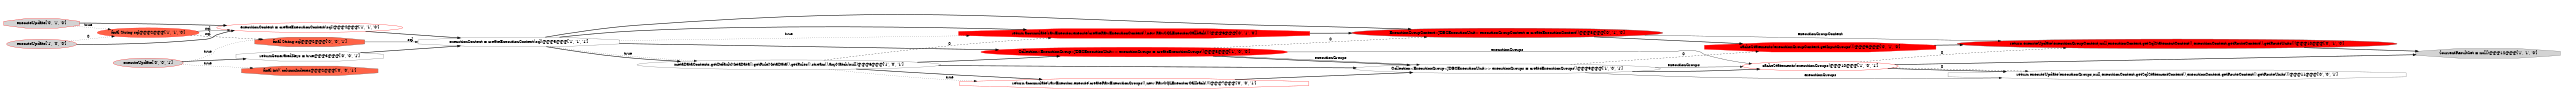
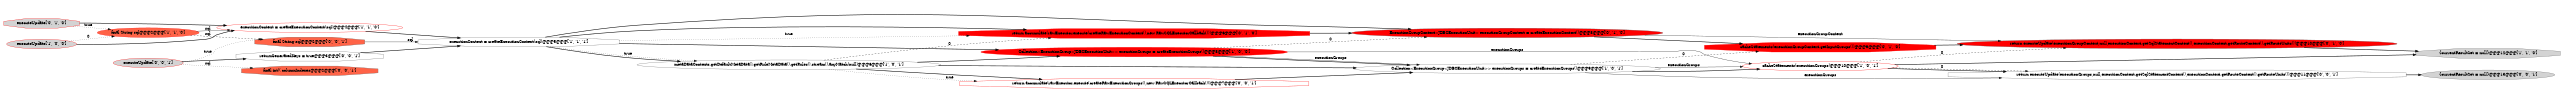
(208, 64) -> (208, 64)
none -> (2488, 75)
